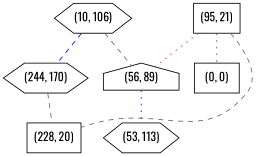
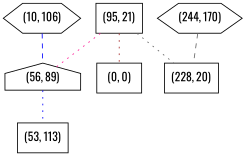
(69, 48) -> none
(118, 49) -> (42, 48)
(201, 120) -> (155, 48)
(141, 138) -> (43, 138)
